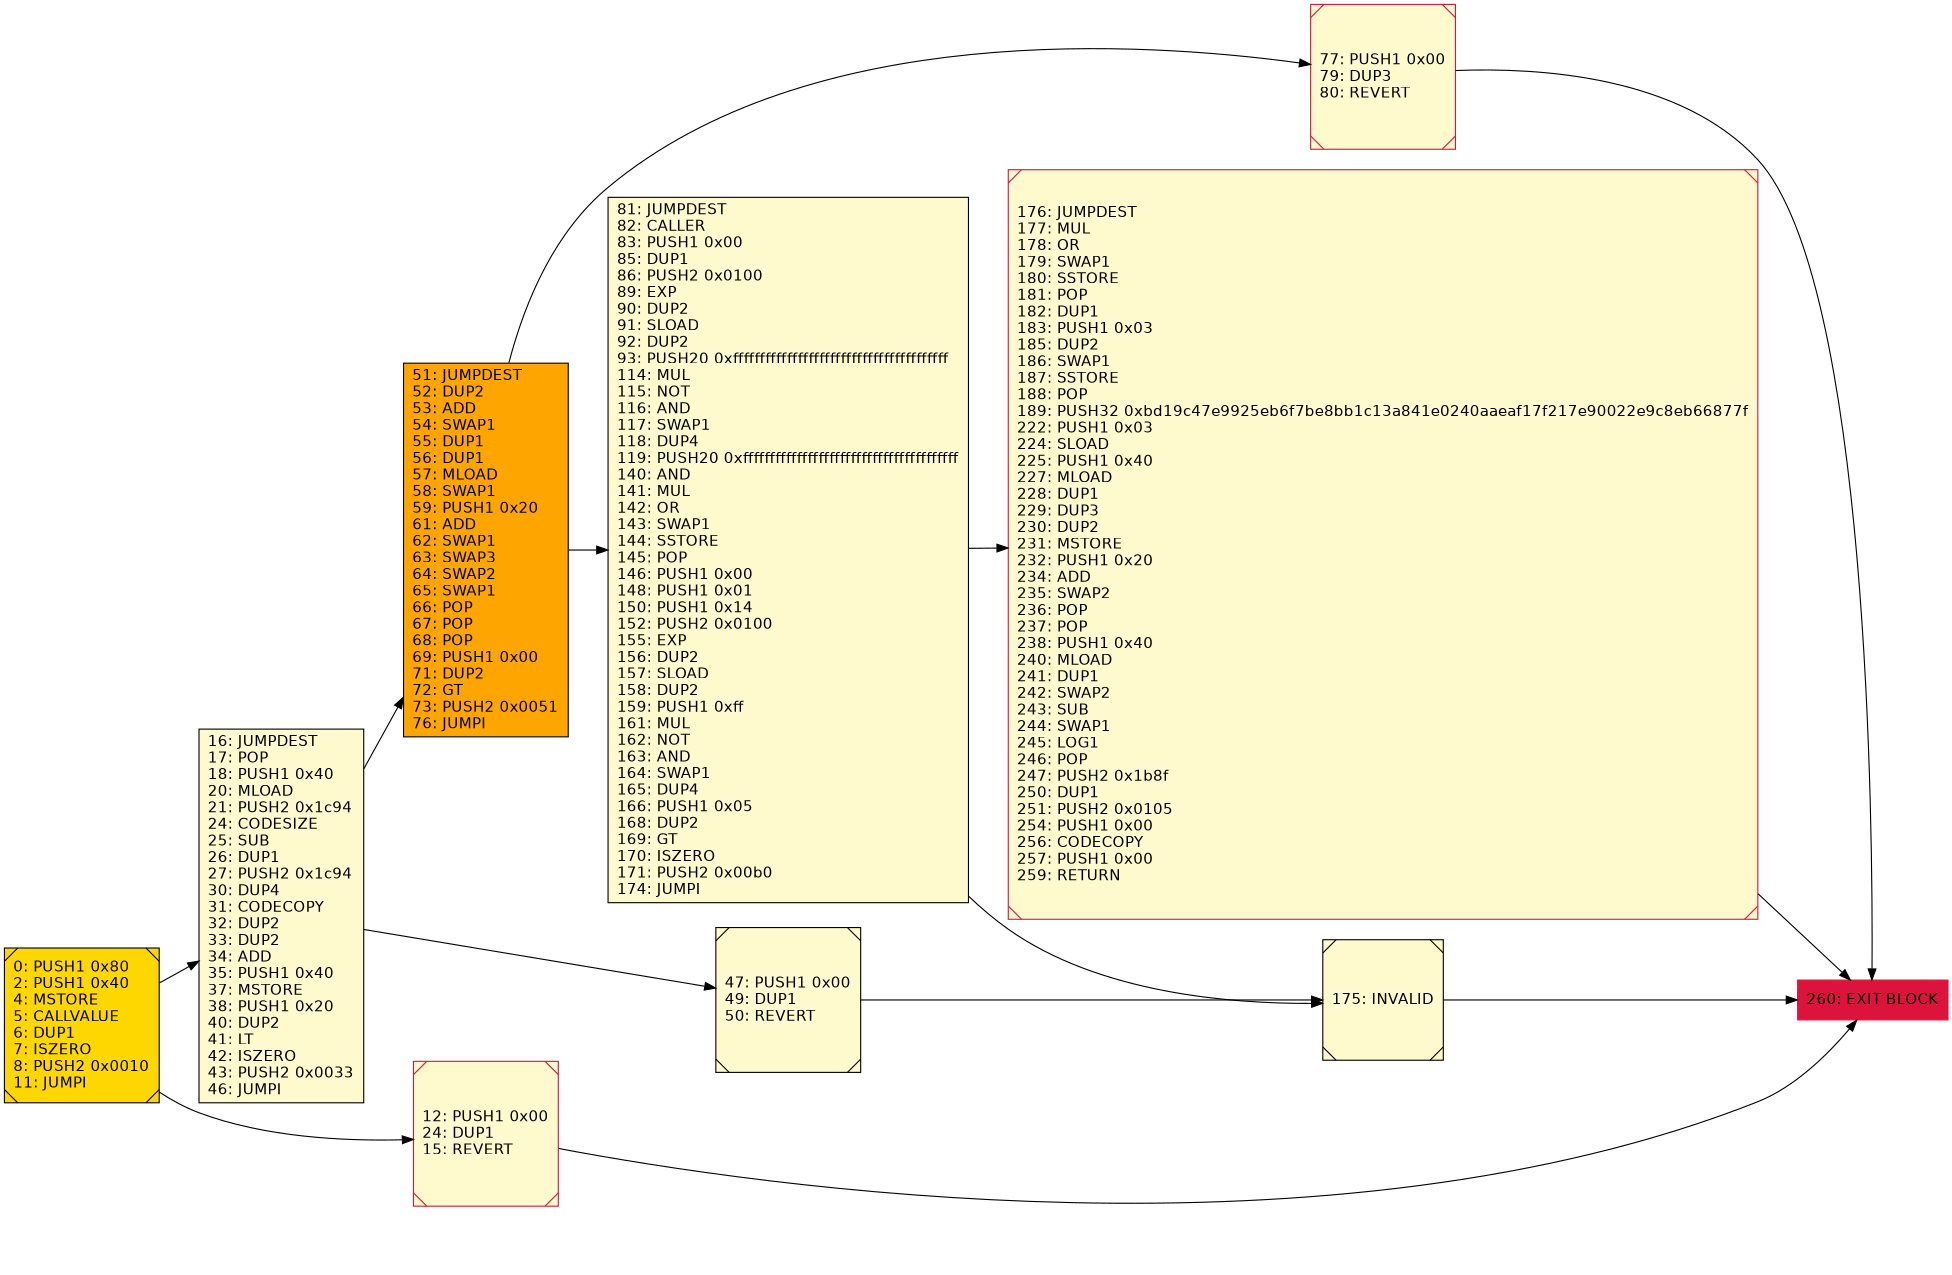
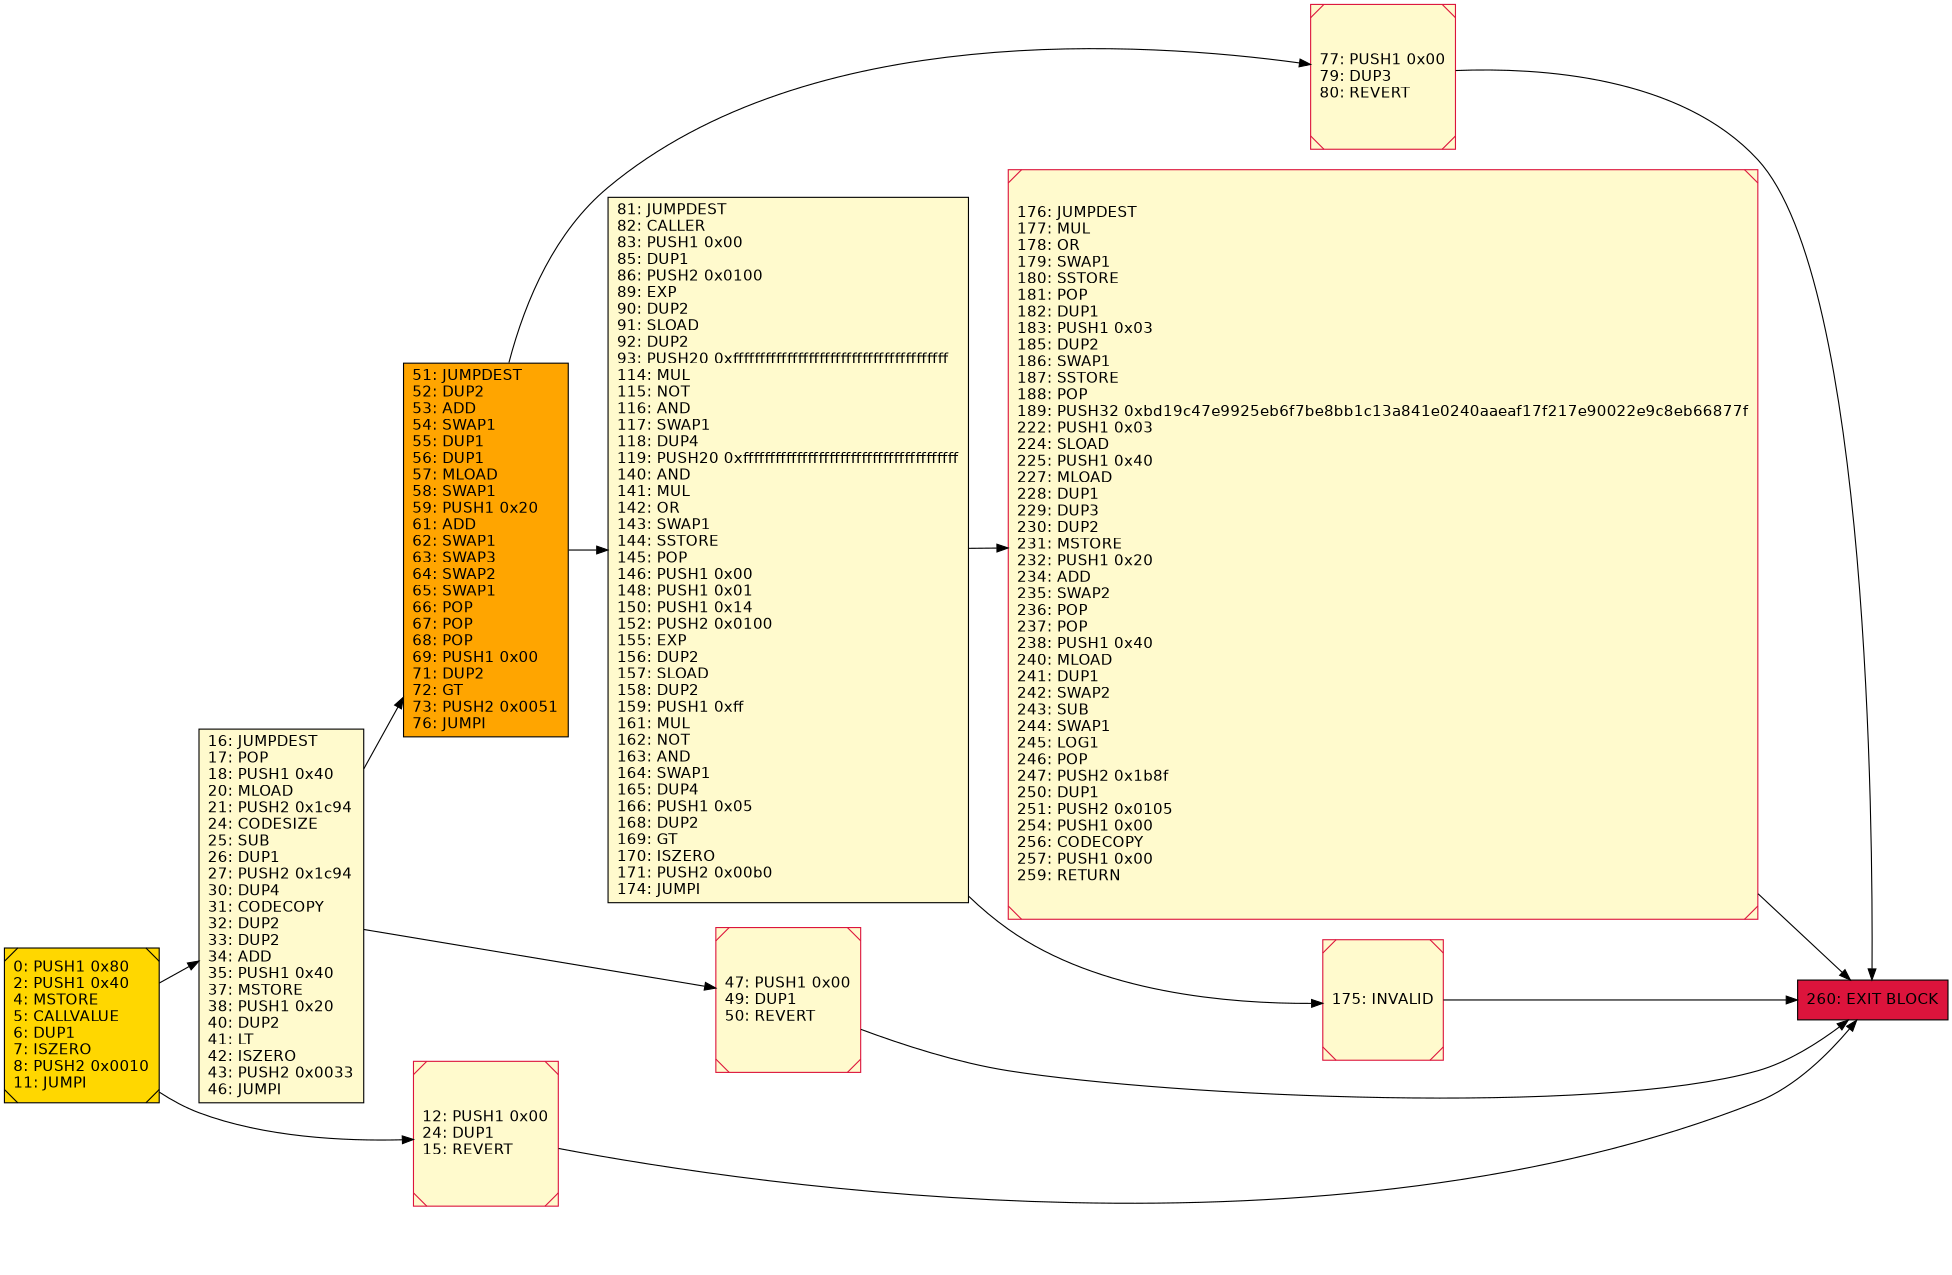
(788, 1000) -> (788, 1000)
(1086, 1000) -> (1353, 1097)
(1383, 1000) -> (1383, 1000)
(1873, 1000) -> (1873, 1000)
